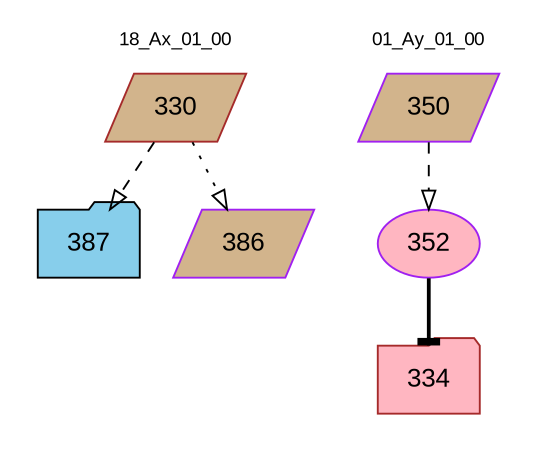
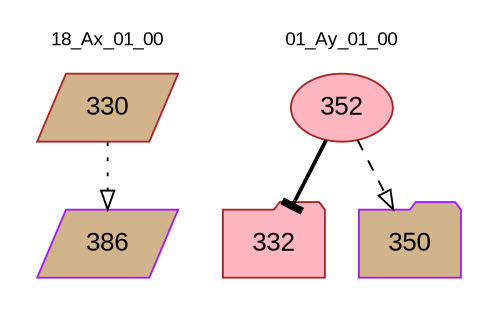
(429, 108) -> (410, 244)
(429, 166) -> (371, 166)
(89, 244) -> none
(429, 244) -> (342, 108)
(429, 380) -> (274, 244)
